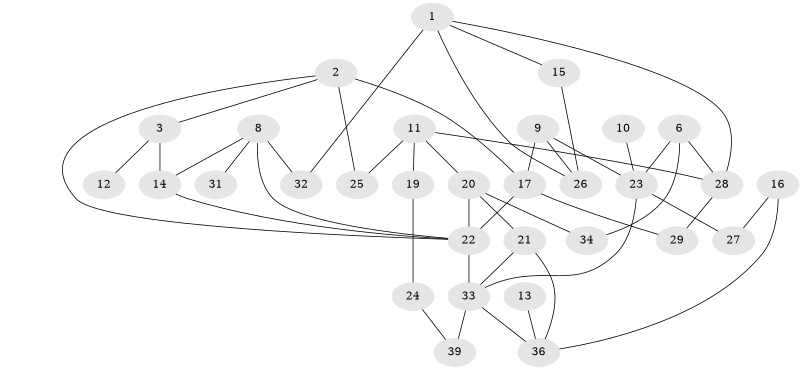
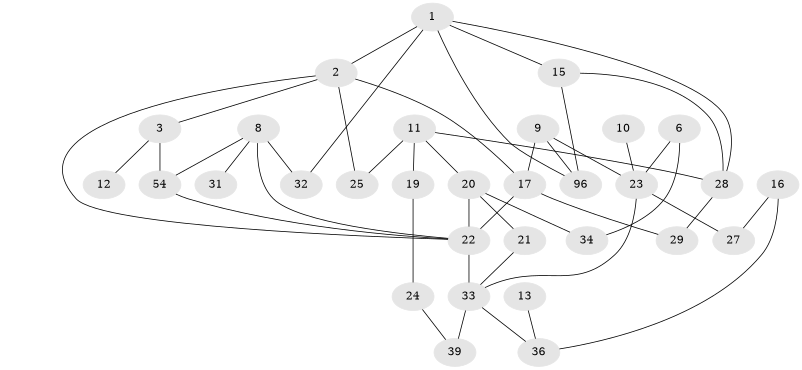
none -> (384, 45)
(701, 157) -> (676, 93)
(160, 185) -> (160, 185)
(581, 185) -> (581, 185)
(555, 294) -> none
